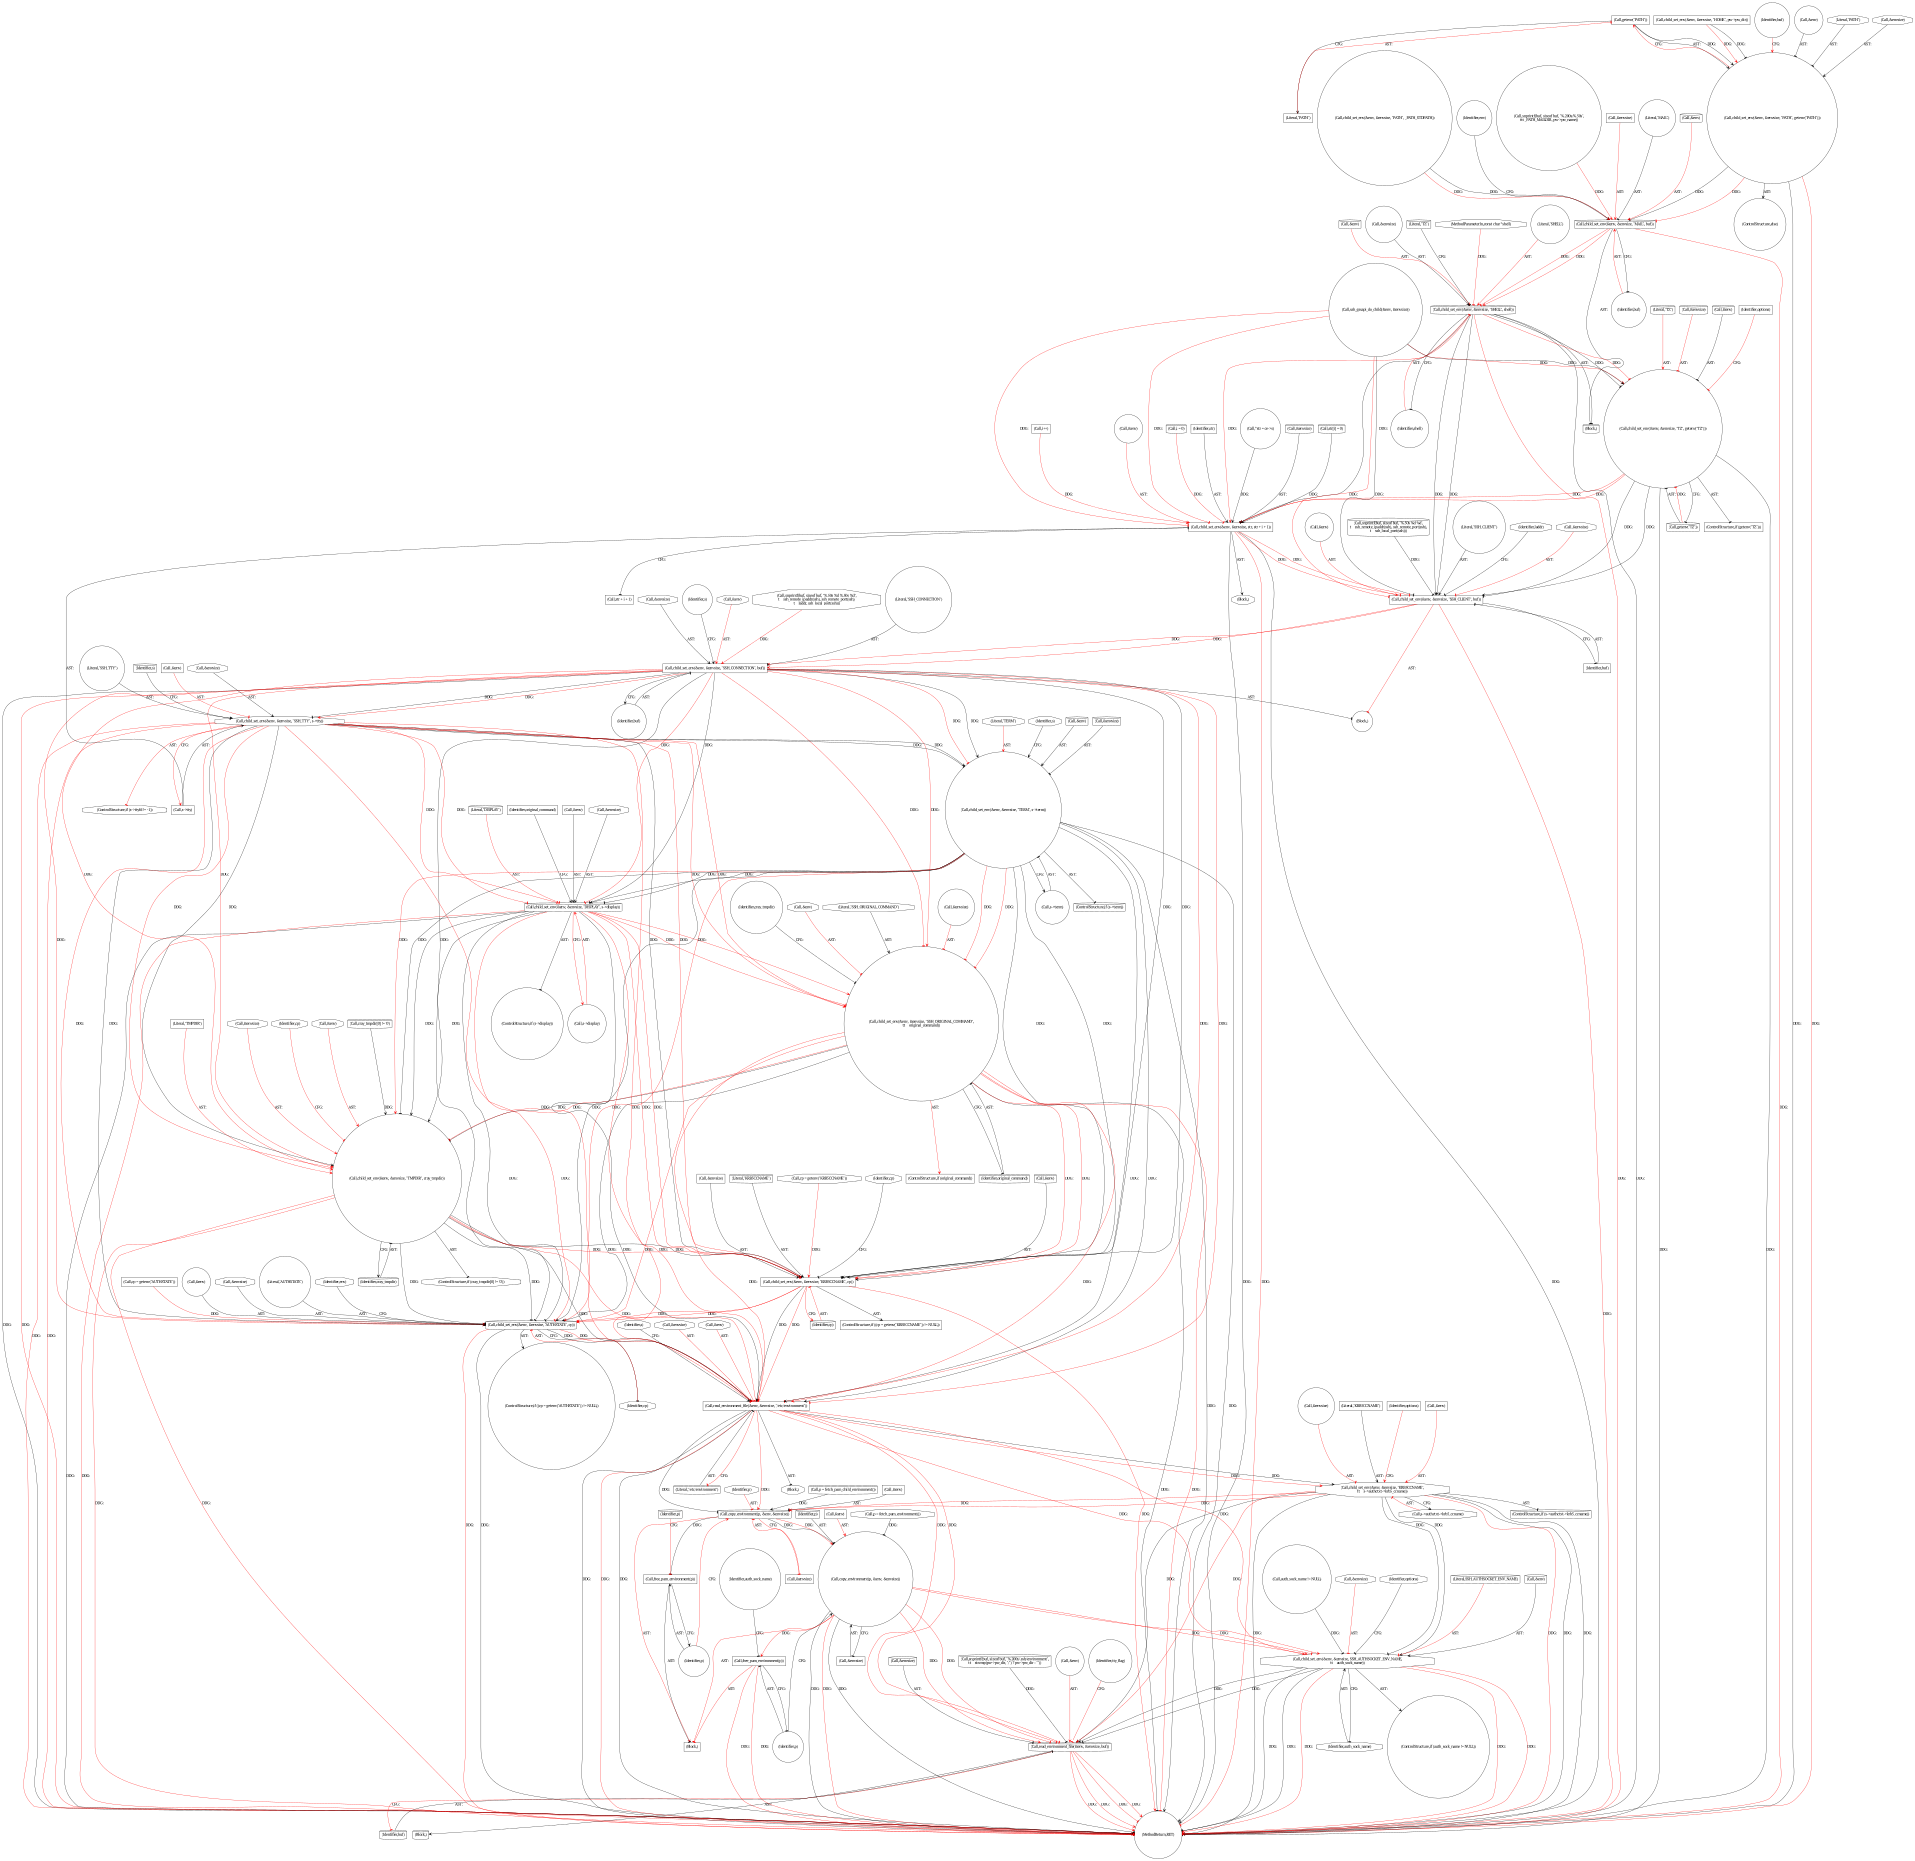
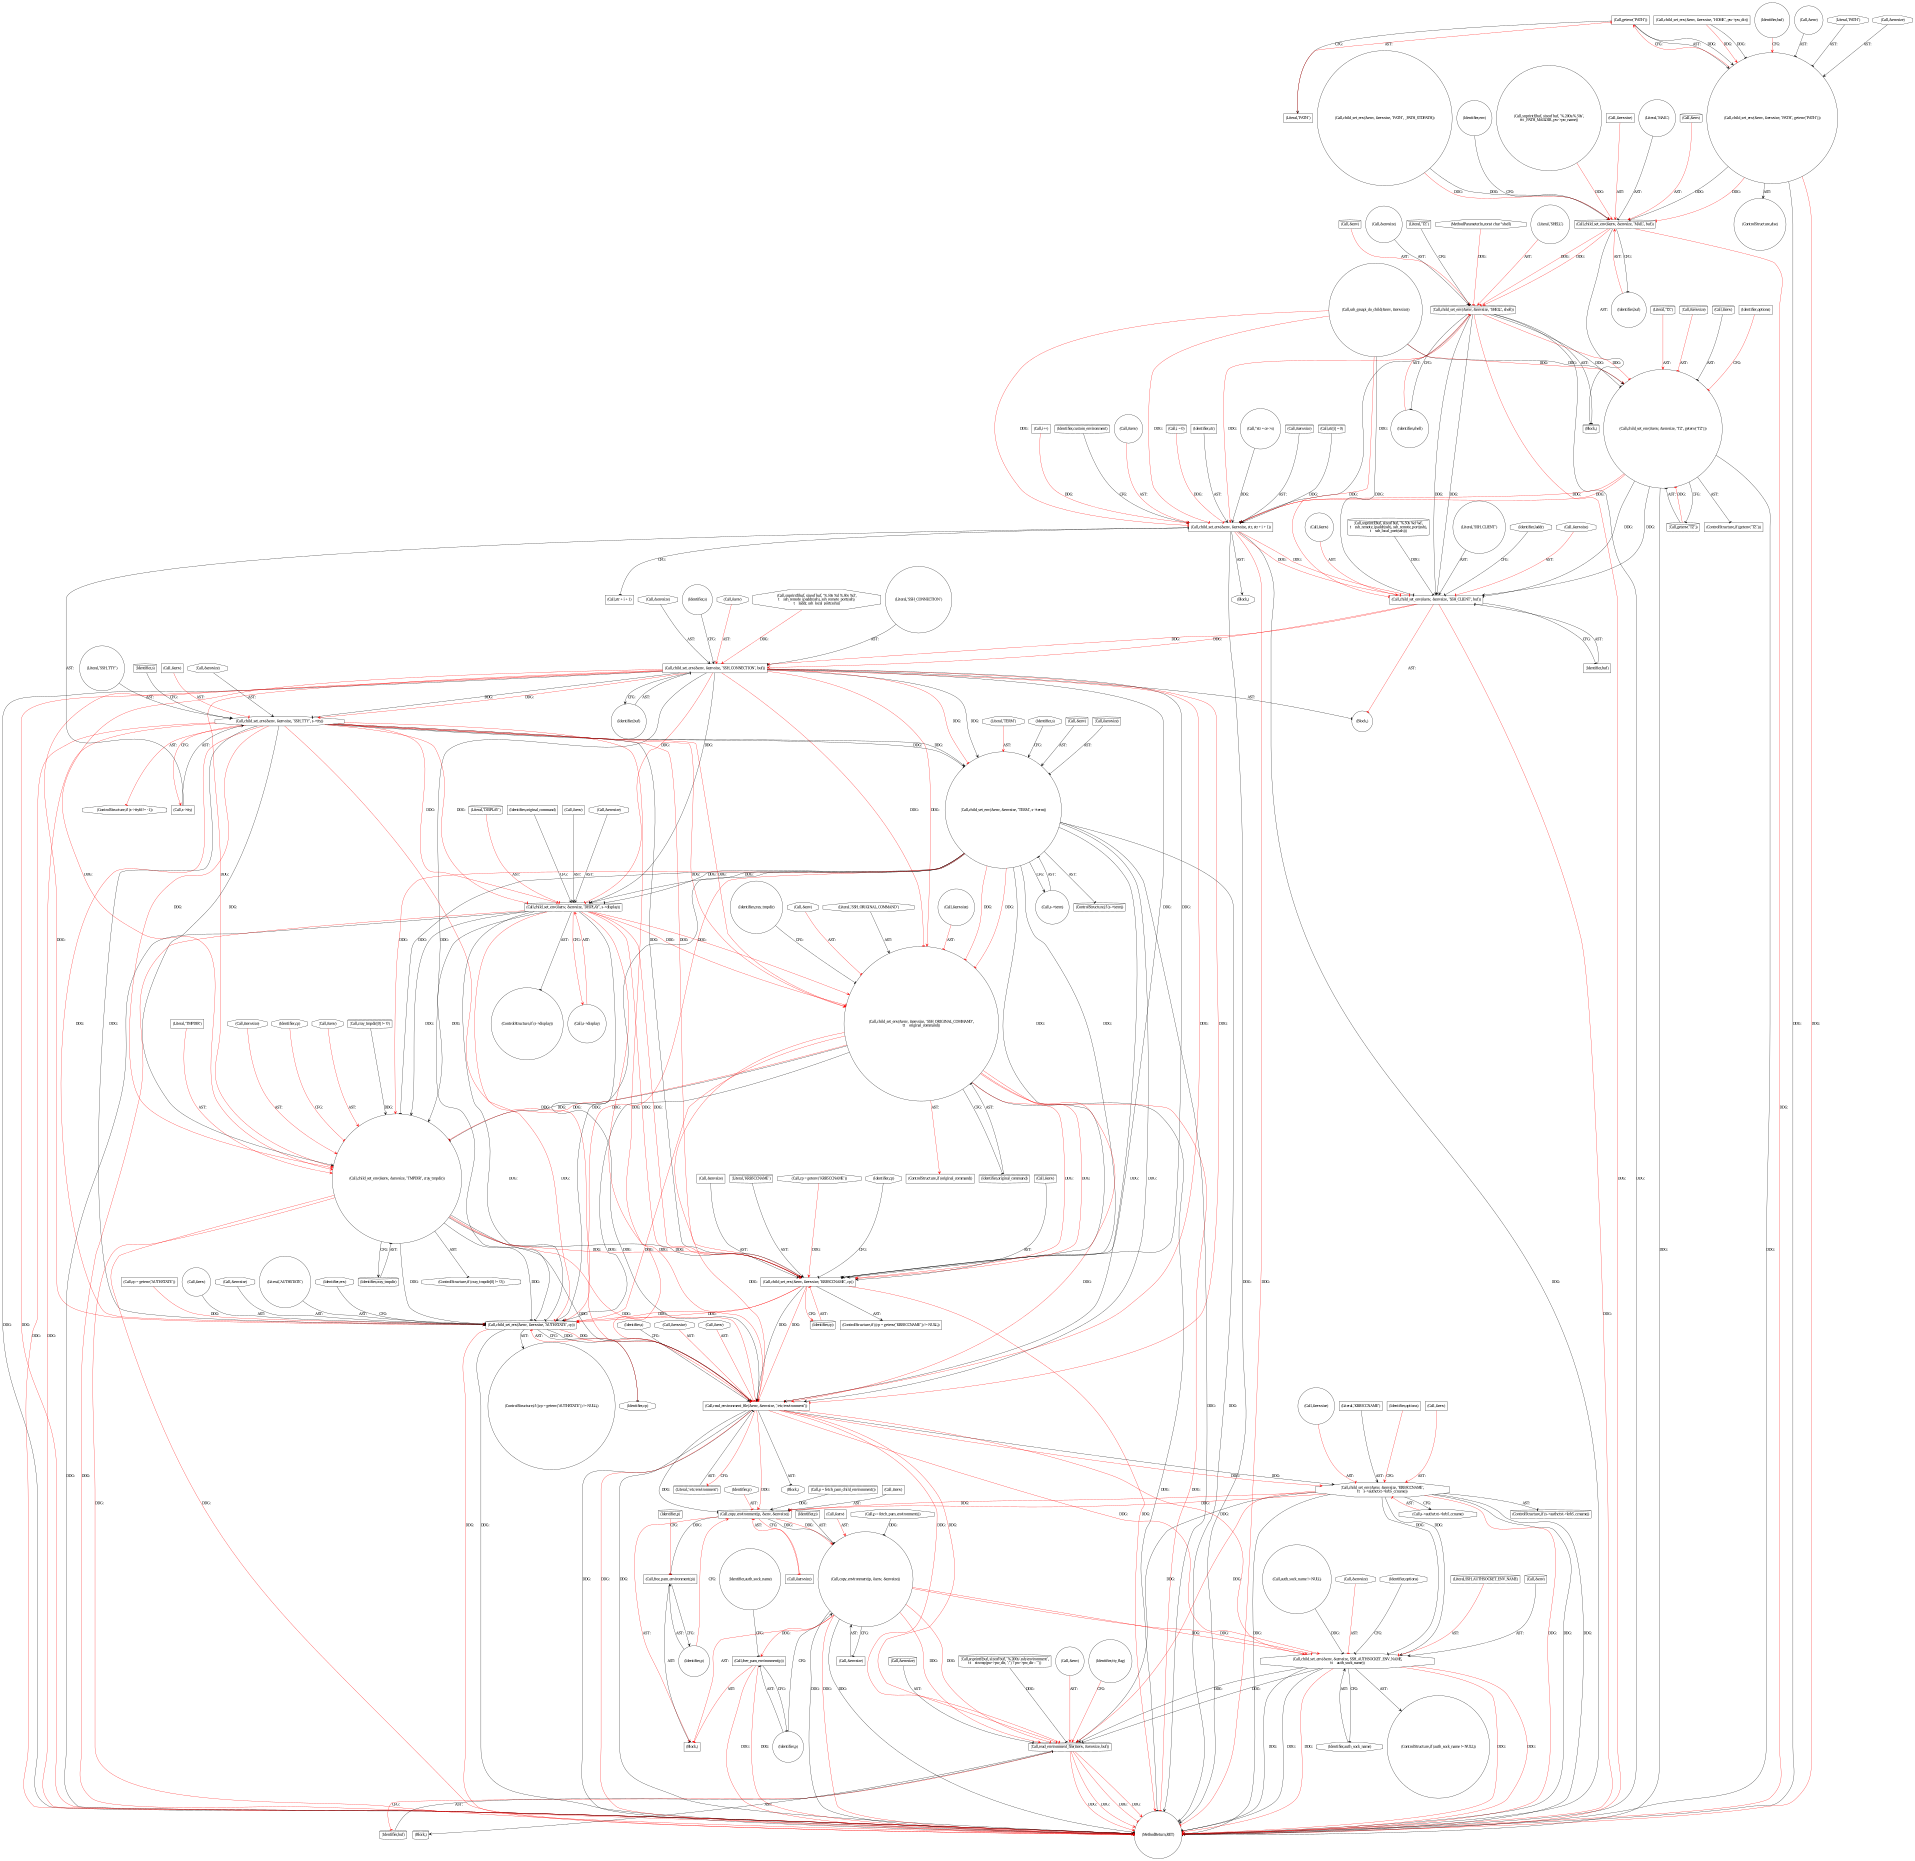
none -> (1082, 429)
(1087, 1710) -> (1087, 1710)
